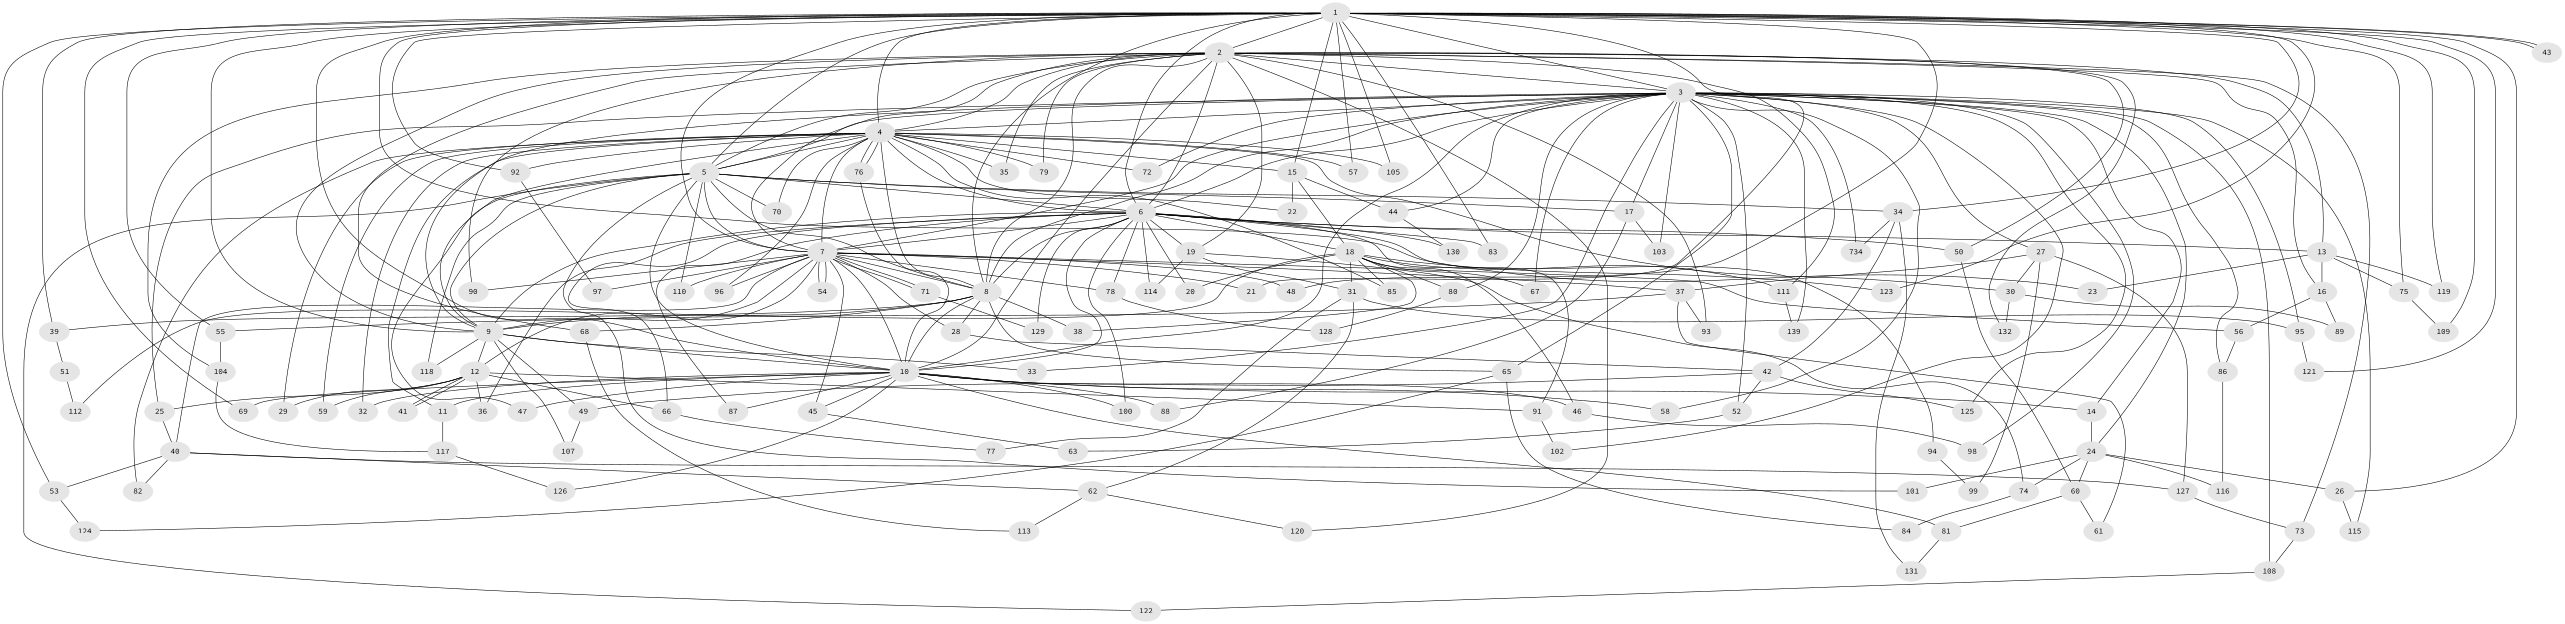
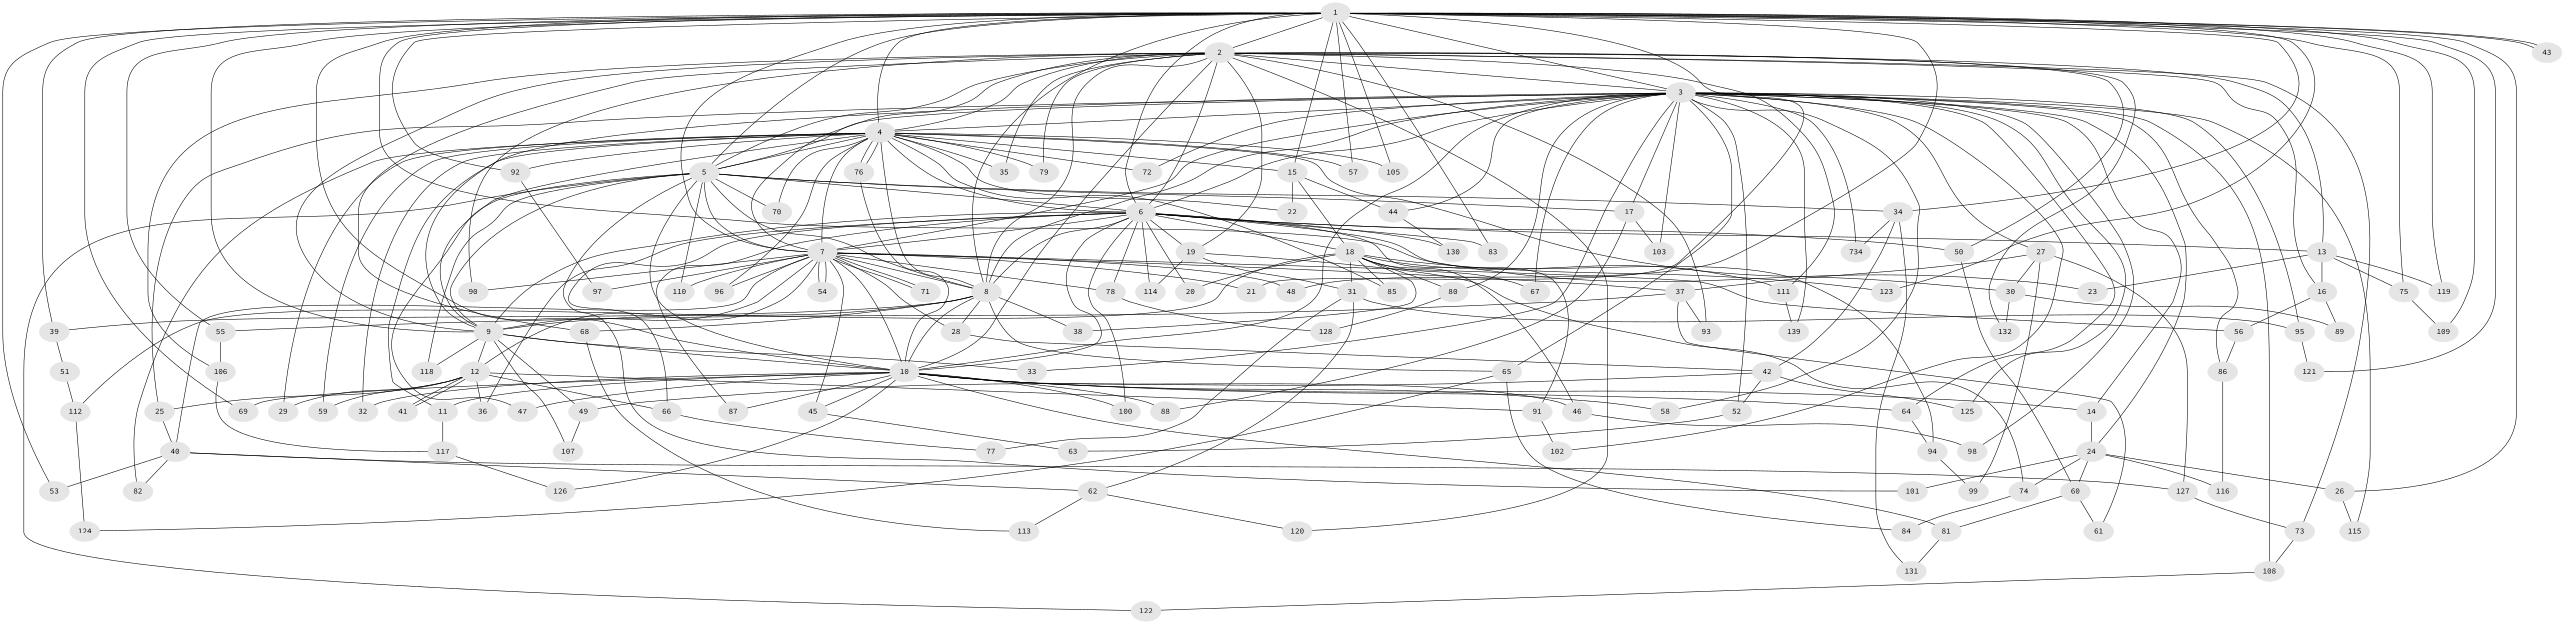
(1038, 332) -> none
(221, 372) -> (221, 372)
none -> (1906, 412)
(70, 512) -> (80, 472)
